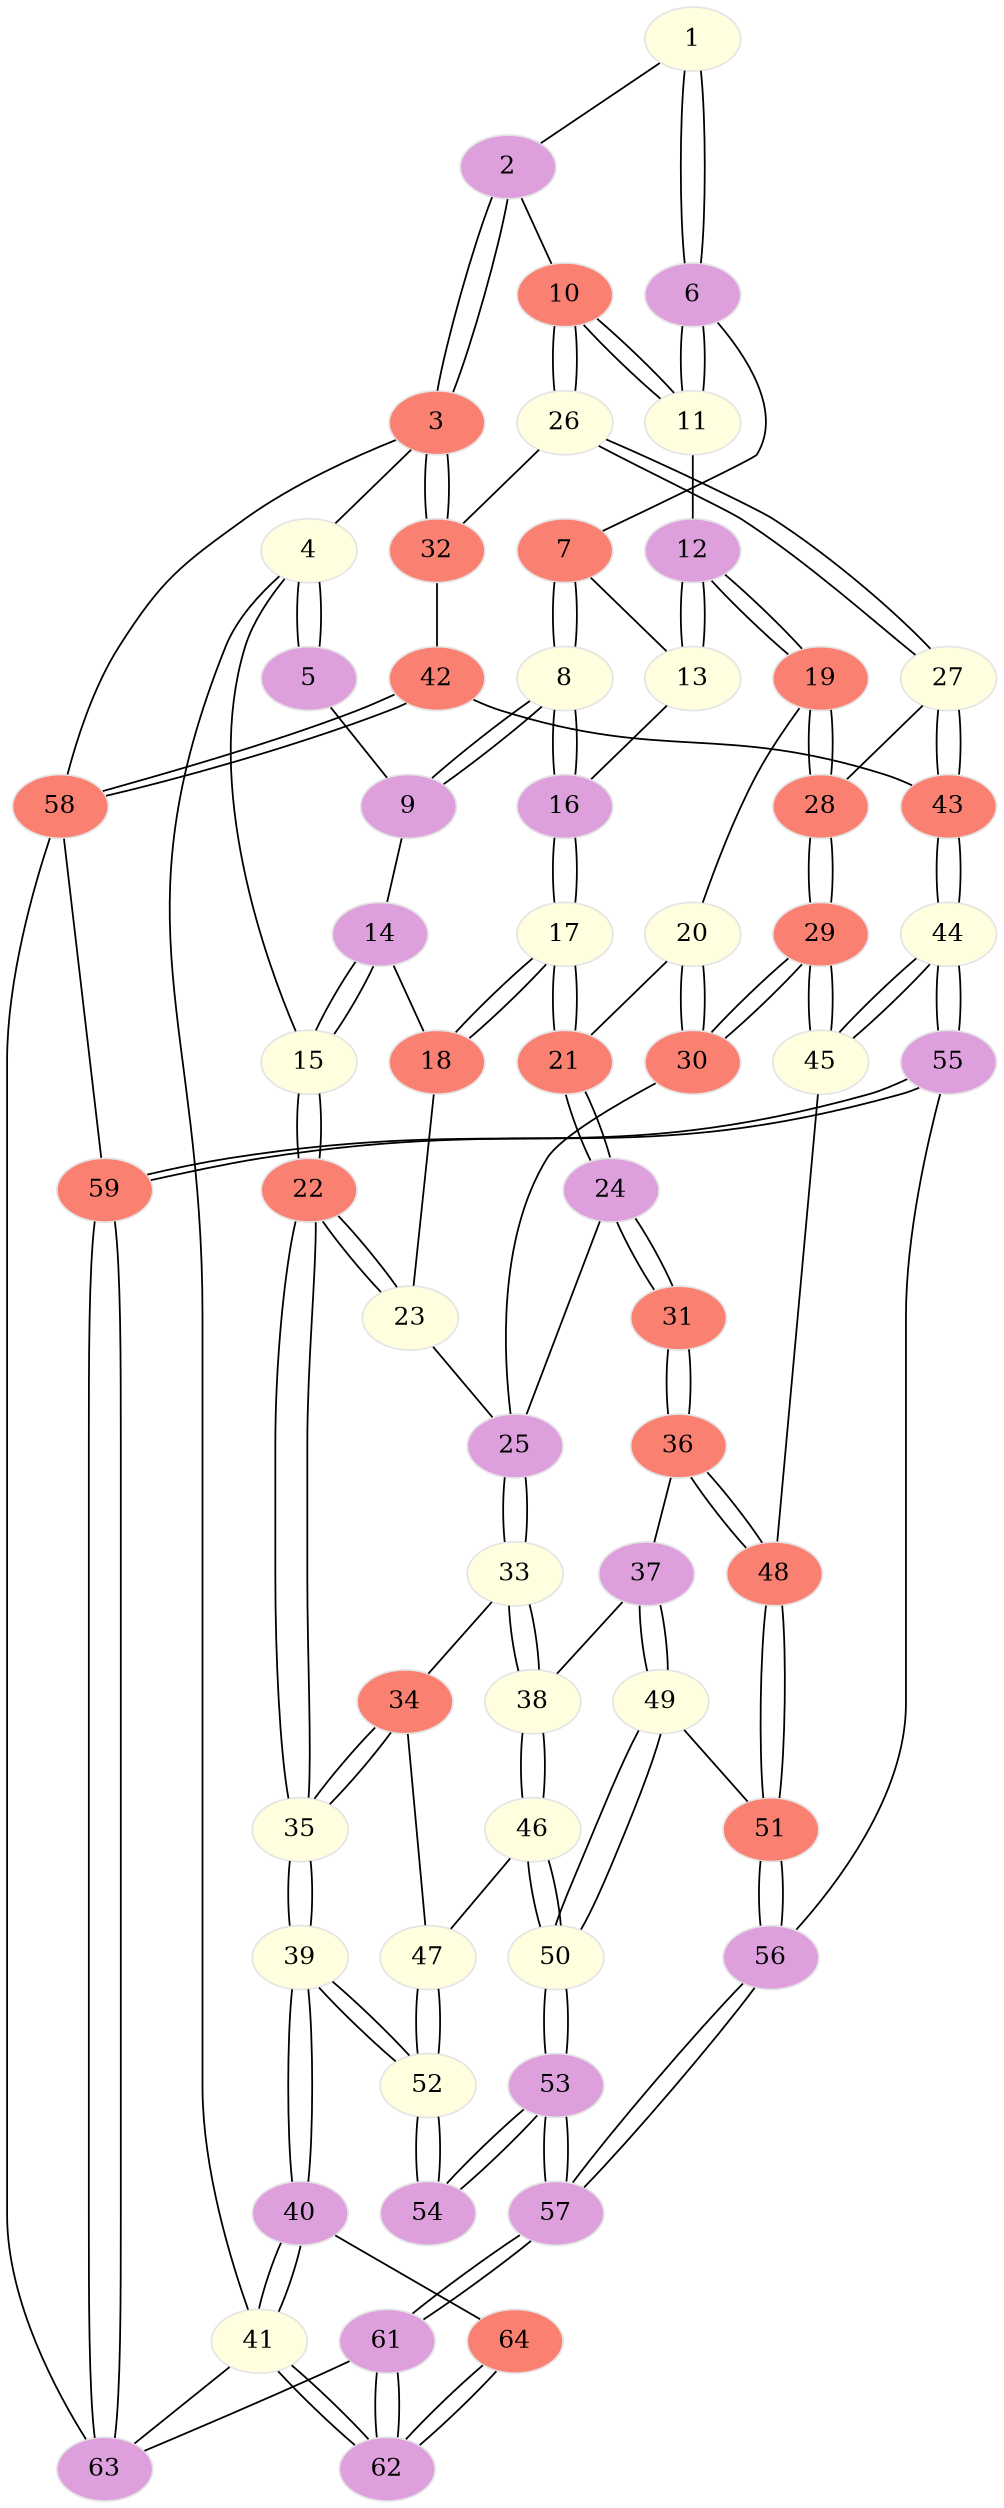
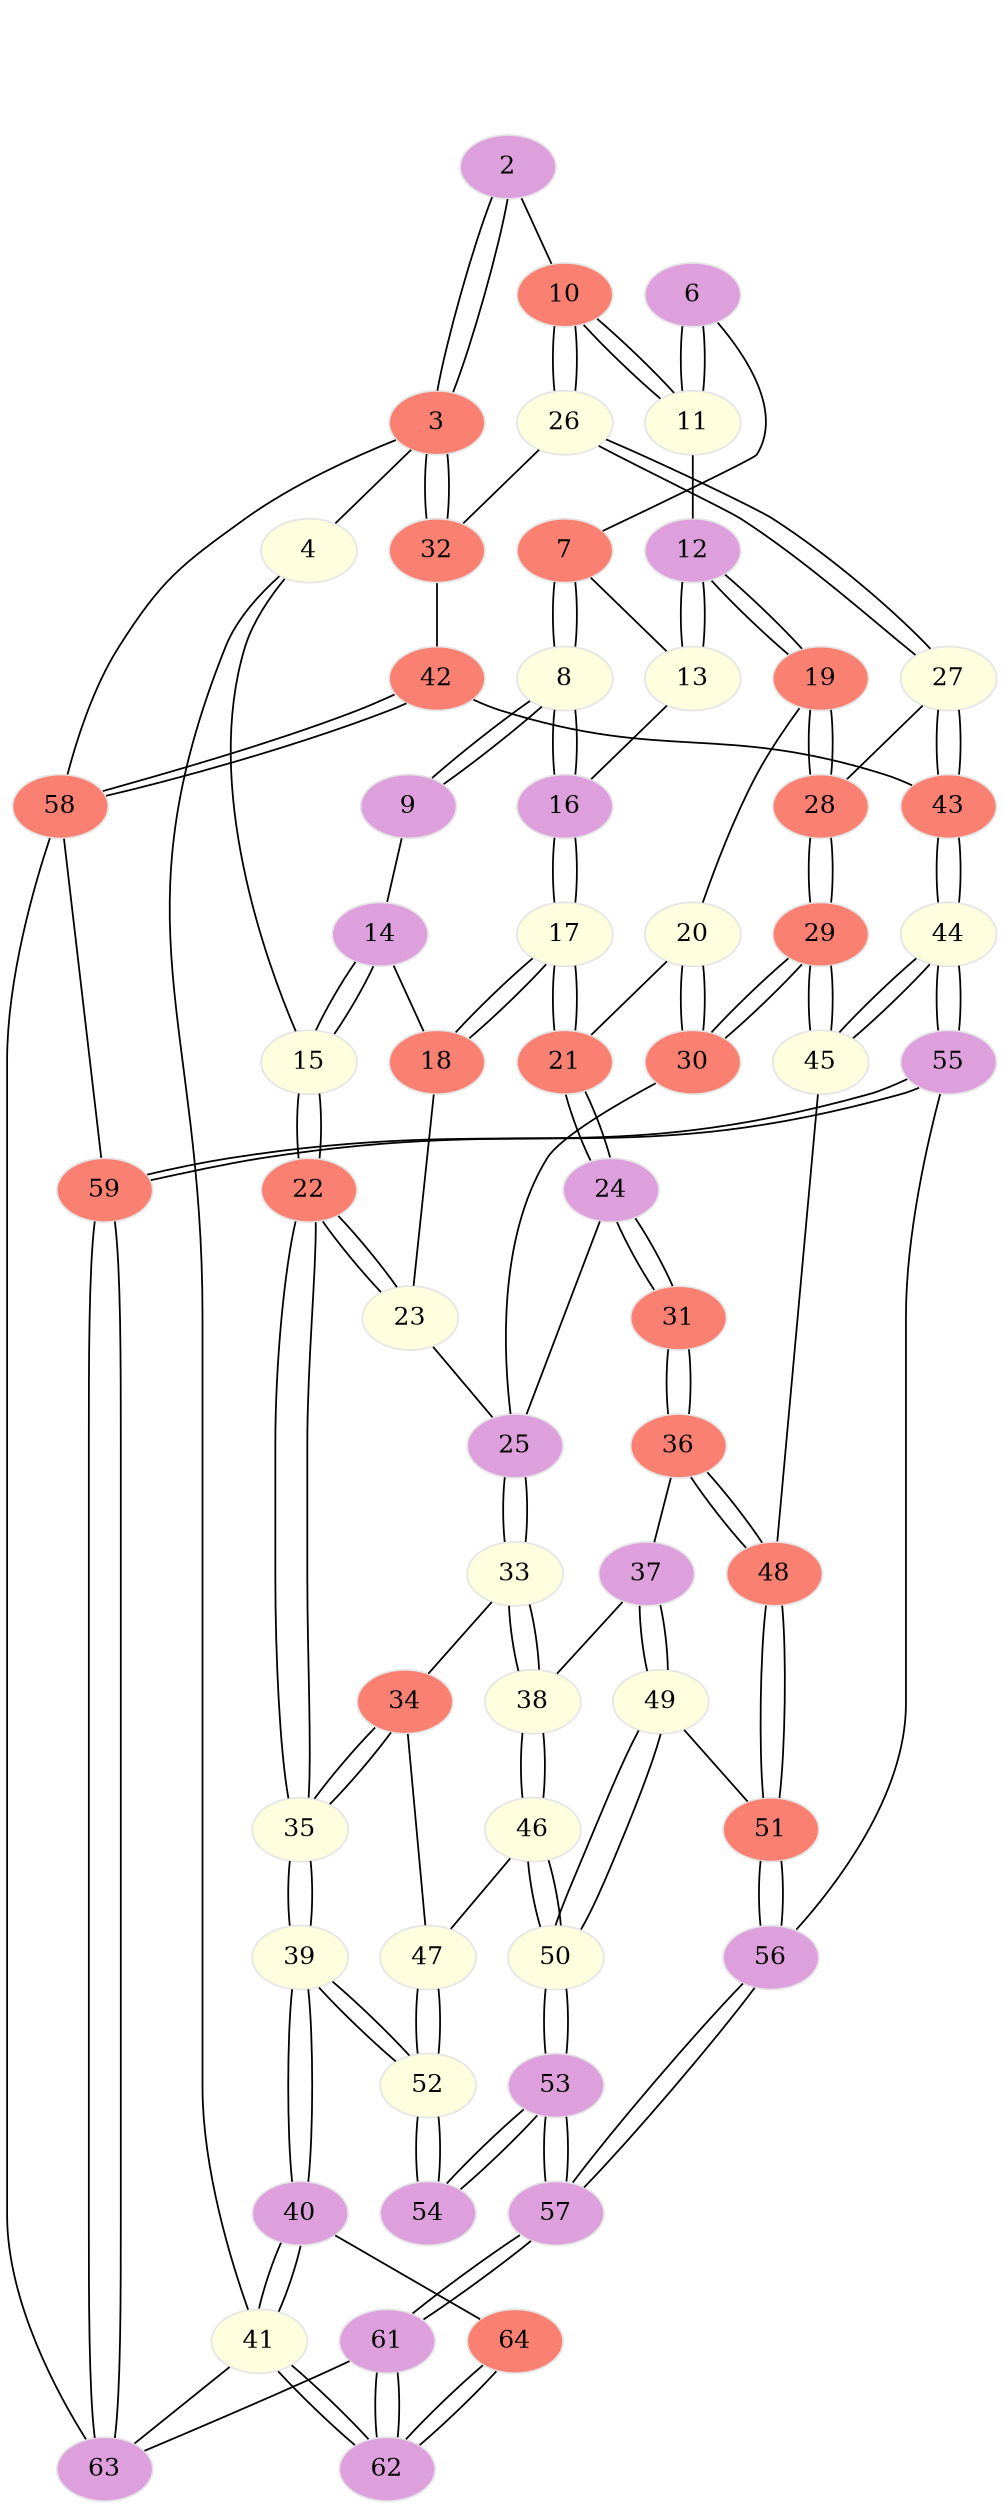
(693, 39) -> none
(309, 679) -> none
